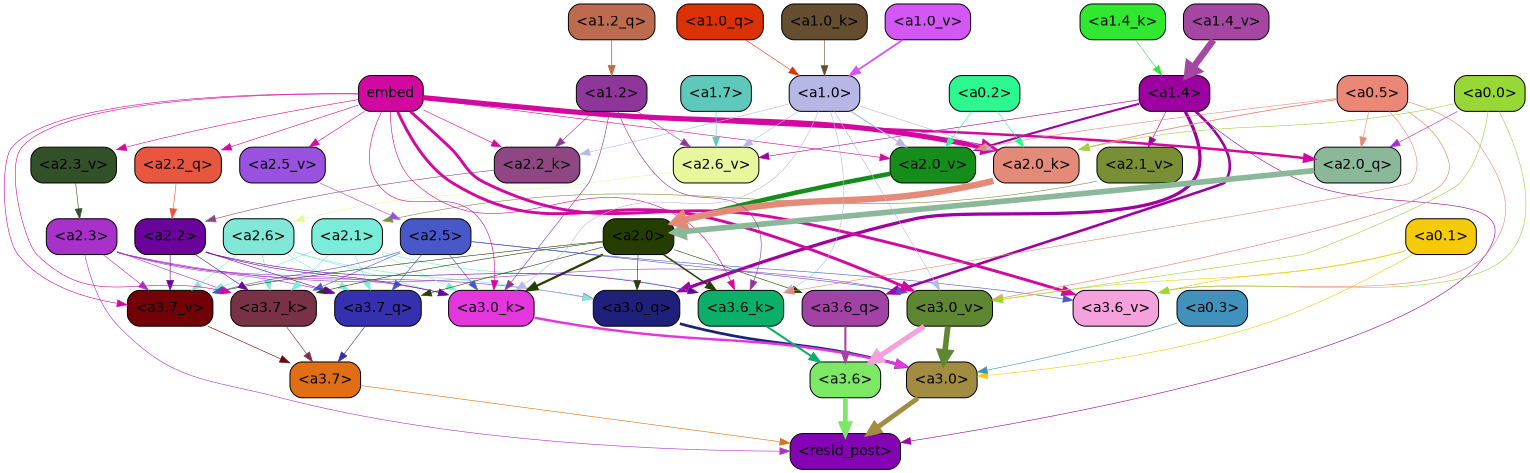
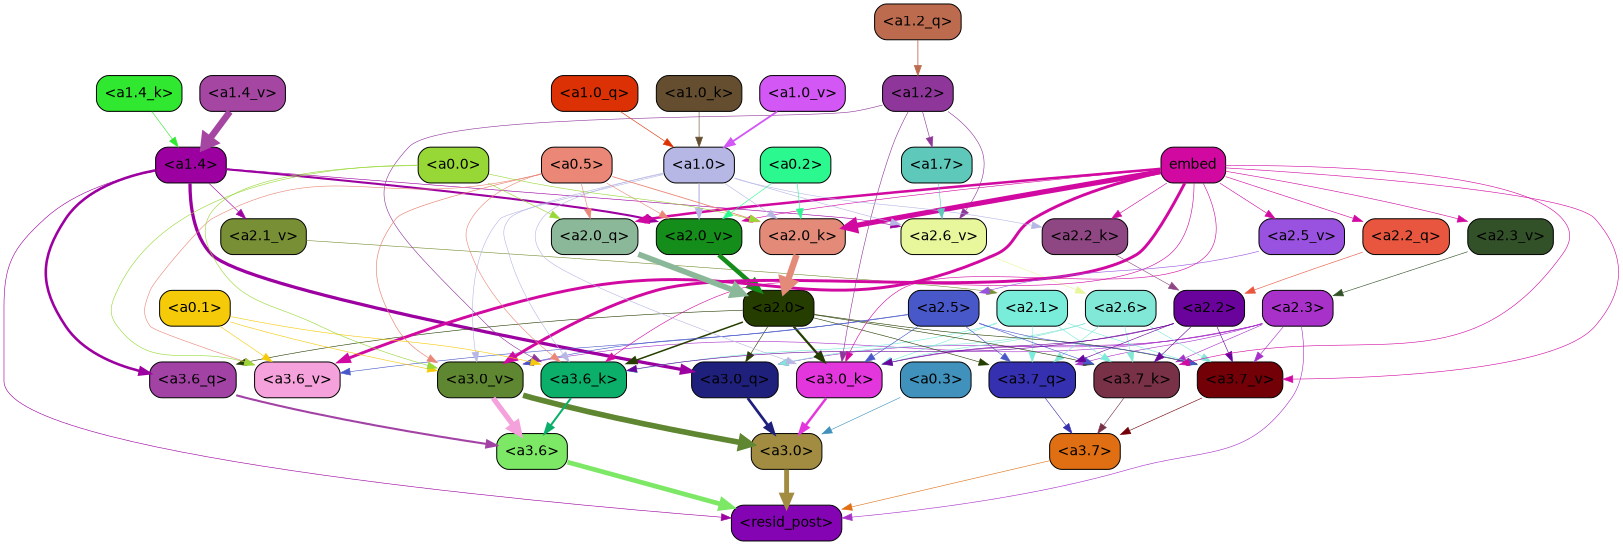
(1434, 124) -> (519, 199)
(578, 126) -> (926, 125)
(1208, 340) -> (419, 343)
